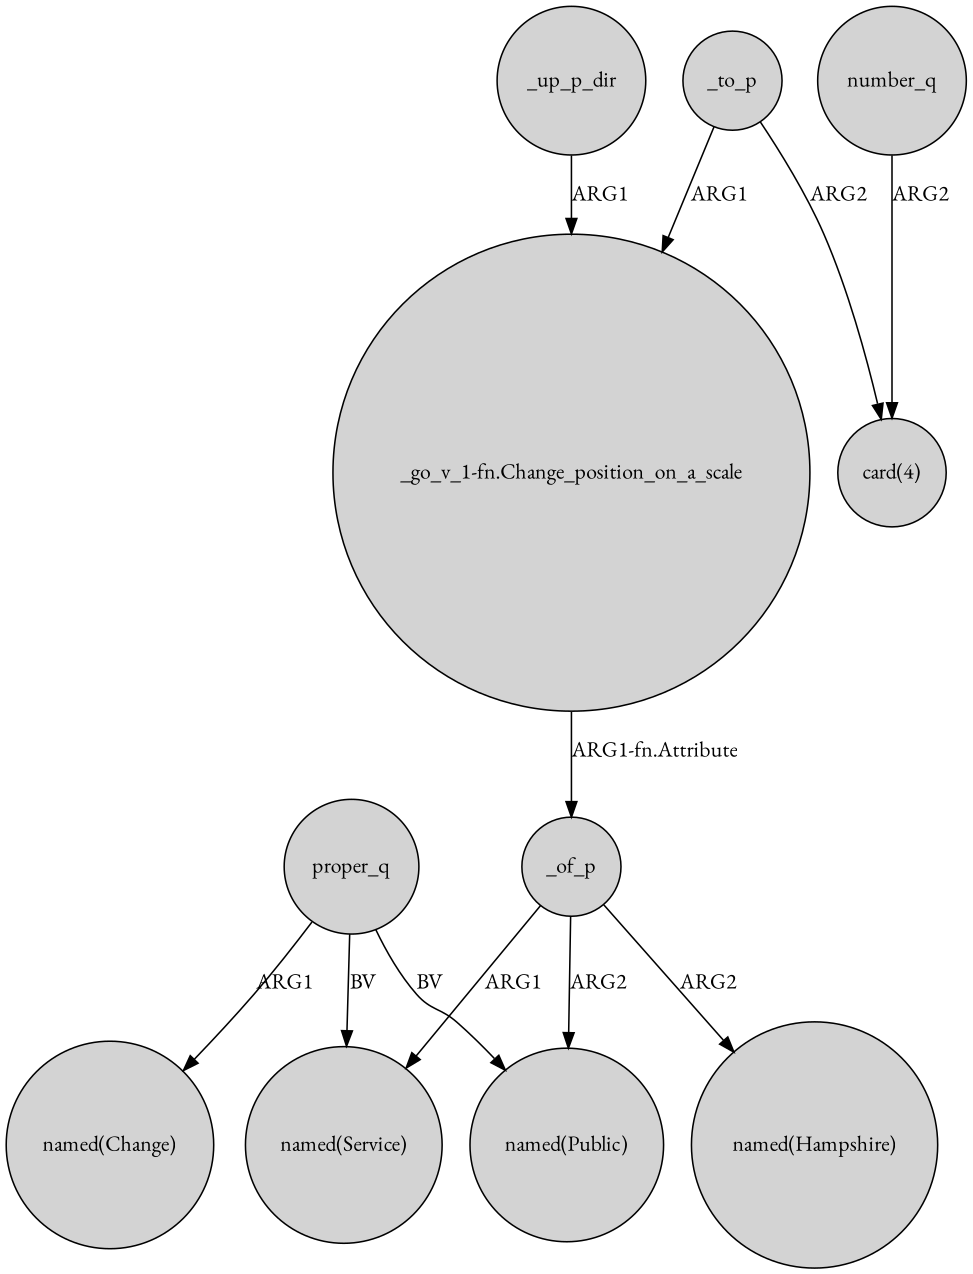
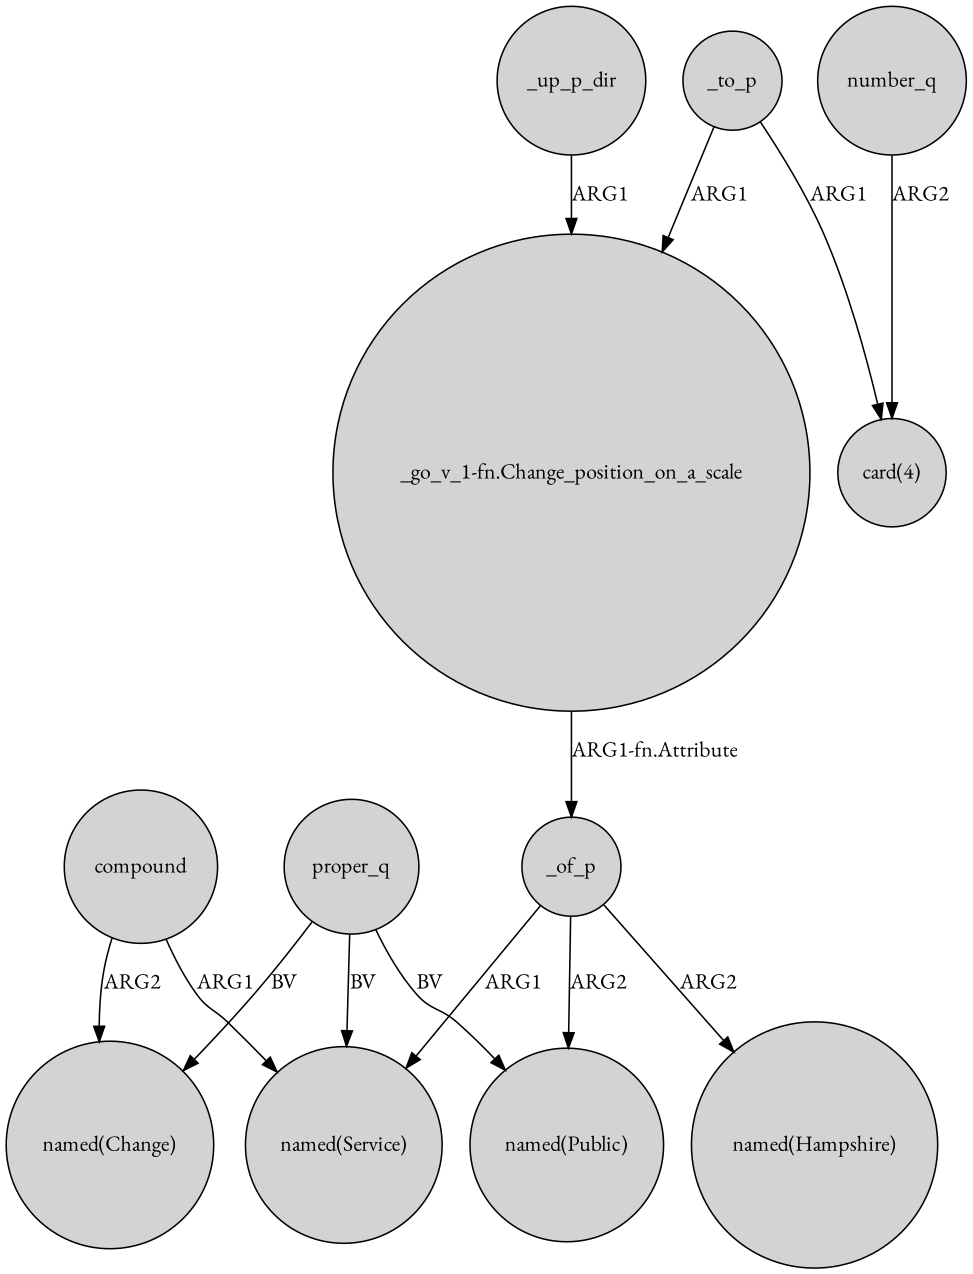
(839, 195) -> (839, 195)
none -> (141, 867)
(285, 983) -> (285, 983)
